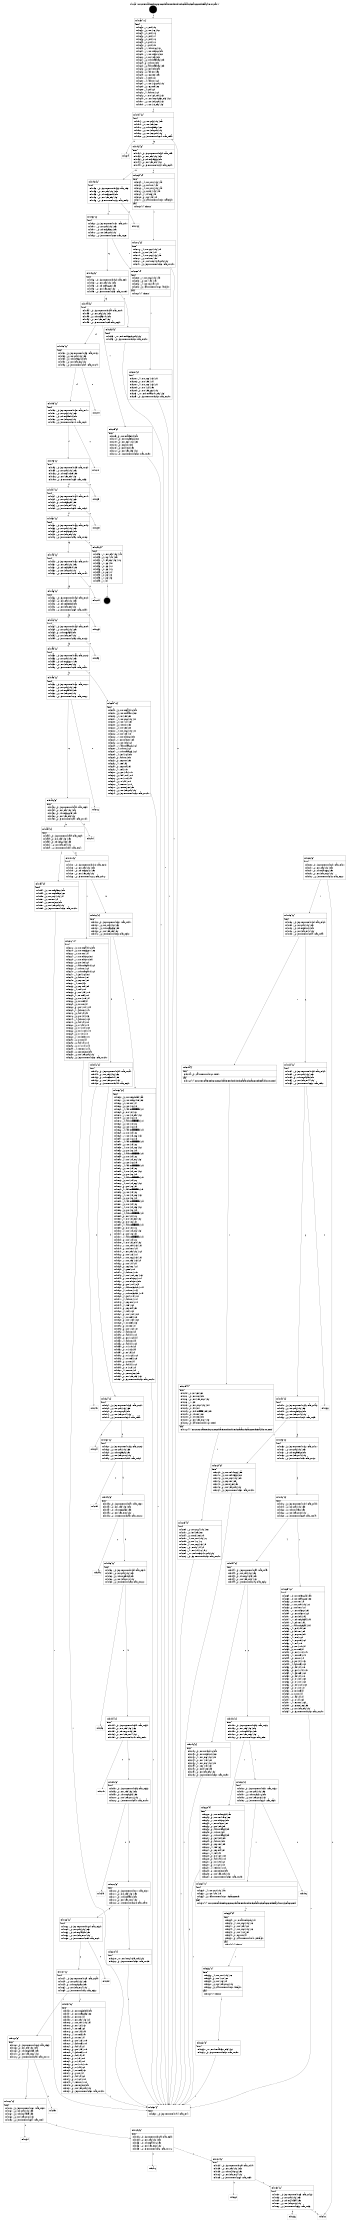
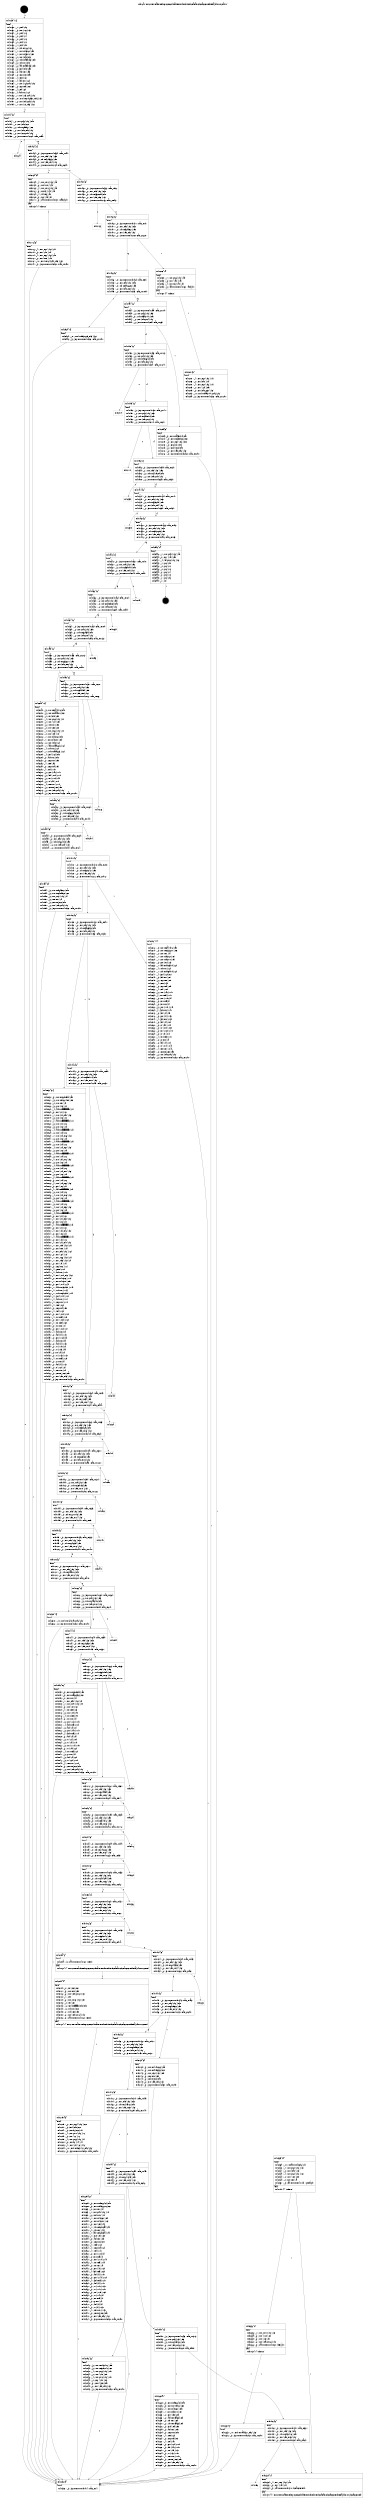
(245, 1908) -> (307, 2332)
(314, 2212) -> (103, 1890)
